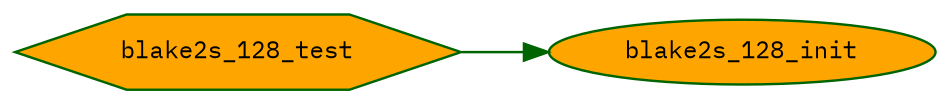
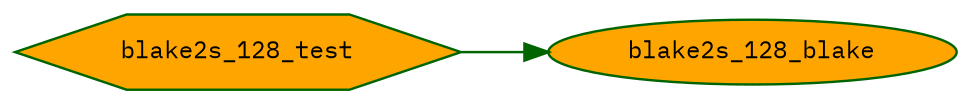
(742, 52) -> (753, 52)
